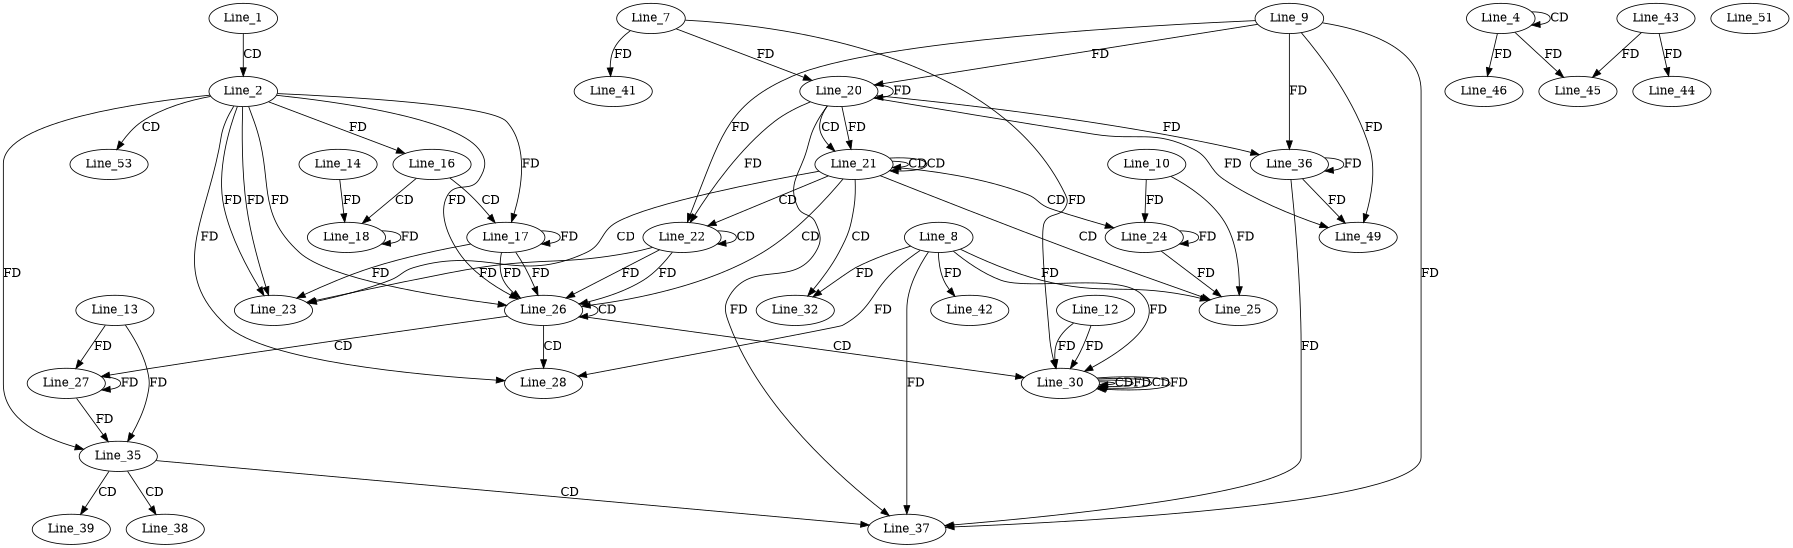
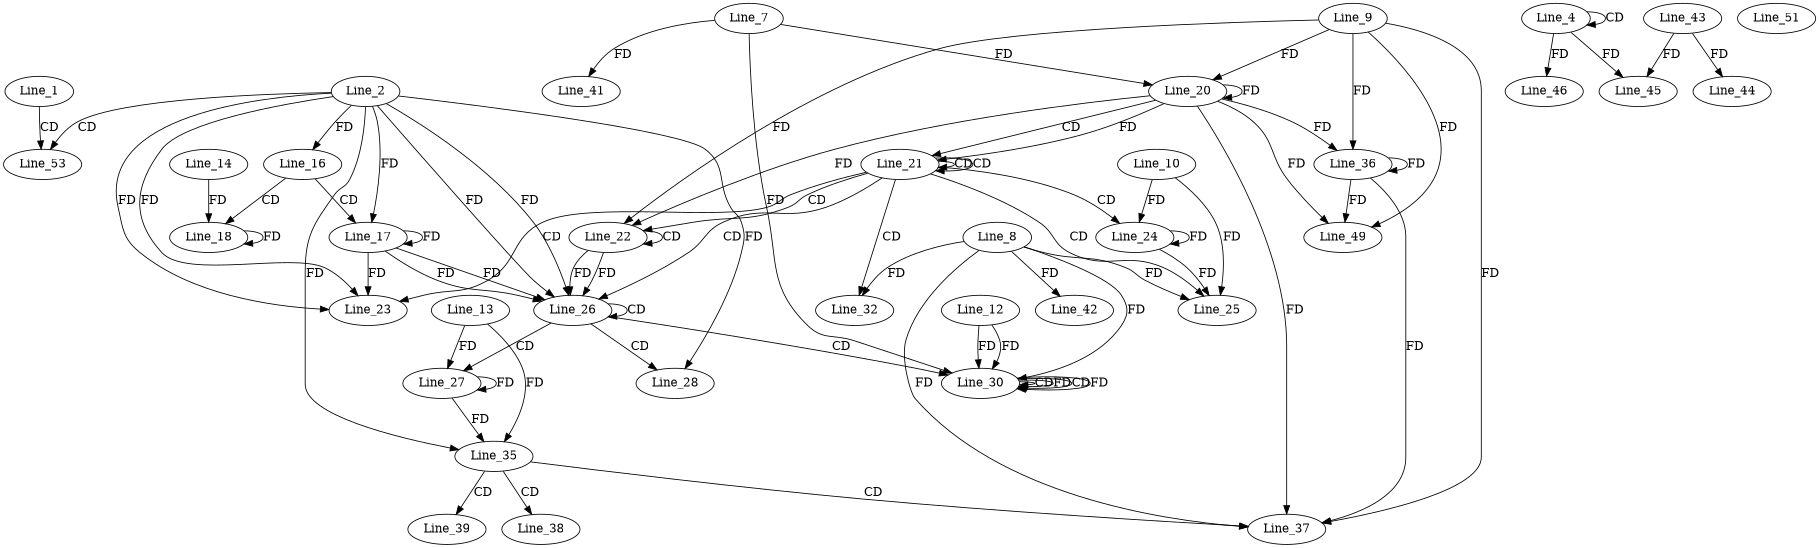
(243, 51) -> (40, 124)
(483, 267) -> none
(786, 337) -> none
